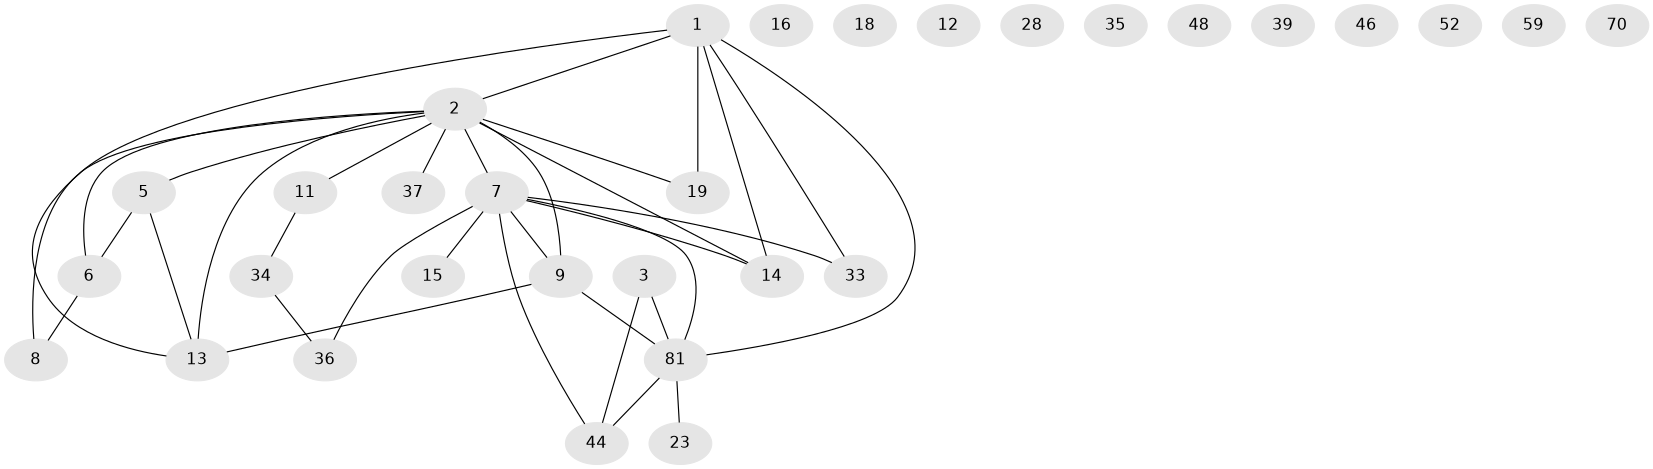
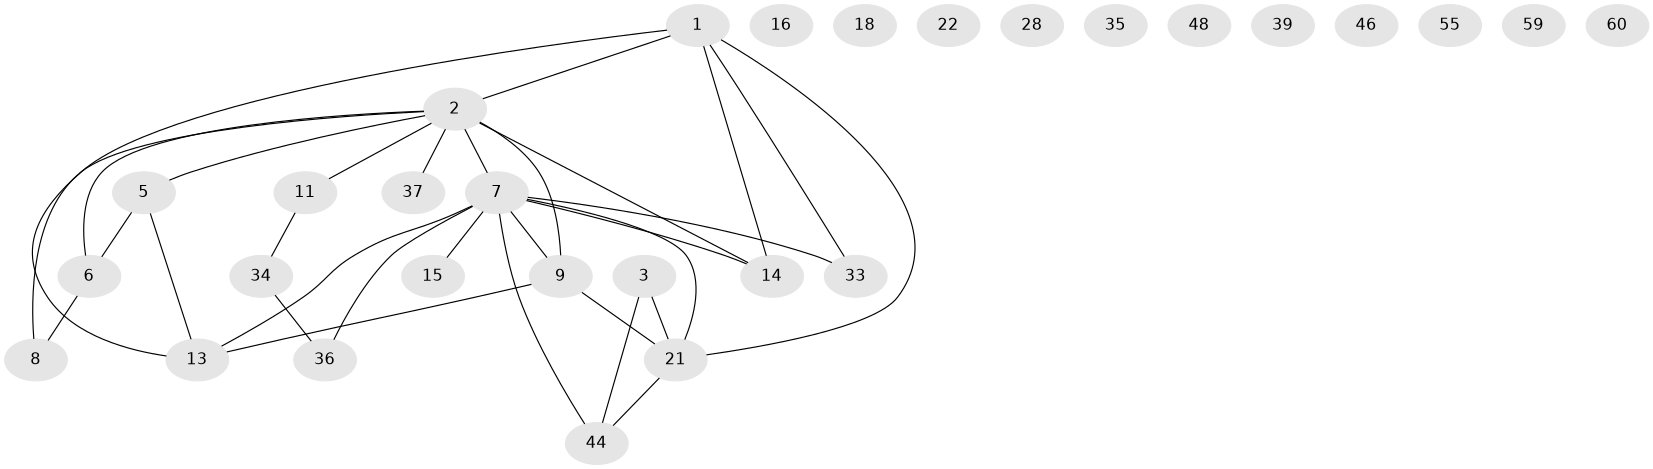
(949, 26) -> (949, 26)
(1450, 26) -> (1450, 26)
(1617, 26) -> (1617, 26)
(260, 176) -> (341, 265)
(698, 193) -> none
(676, 360) -> (676, 360)
(680, 444) -> none
